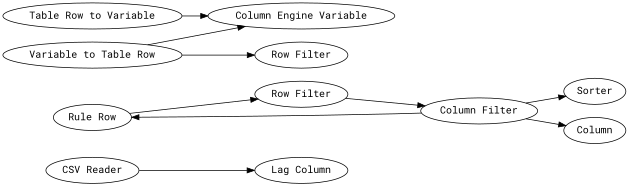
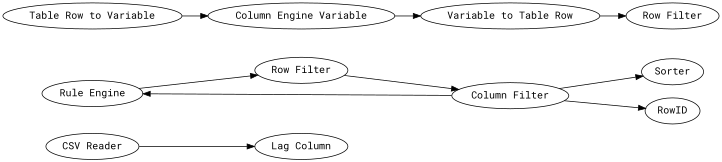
(193, 36) -> (404, 16)
(92, 117) -> (92, 94)
(595, 131) -> (673, 111)
